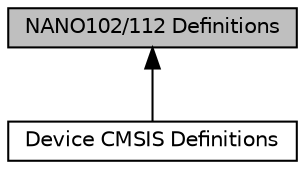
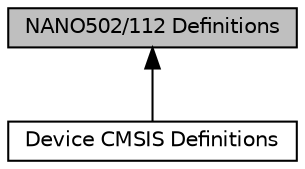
(153, 28) -> (153, 28)
